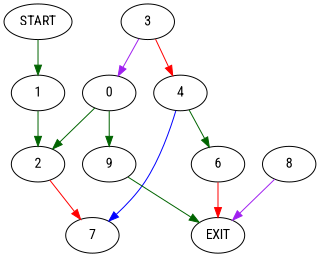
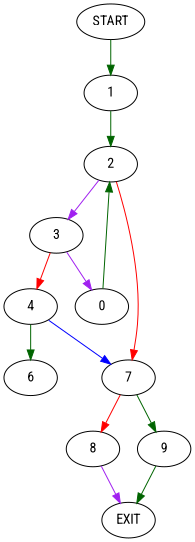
(109, 124) -> (144, 409)
(218, 195) -> none
none -> (87, 196)
none -> (113, 409)
